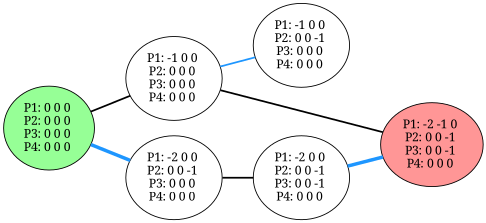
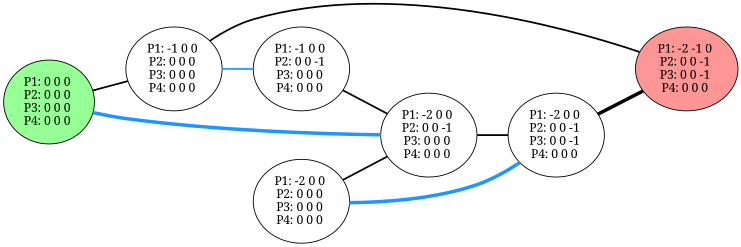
none -> (365, 102)
(365, 162) -> (620, 103)
none -> (301, 201)
